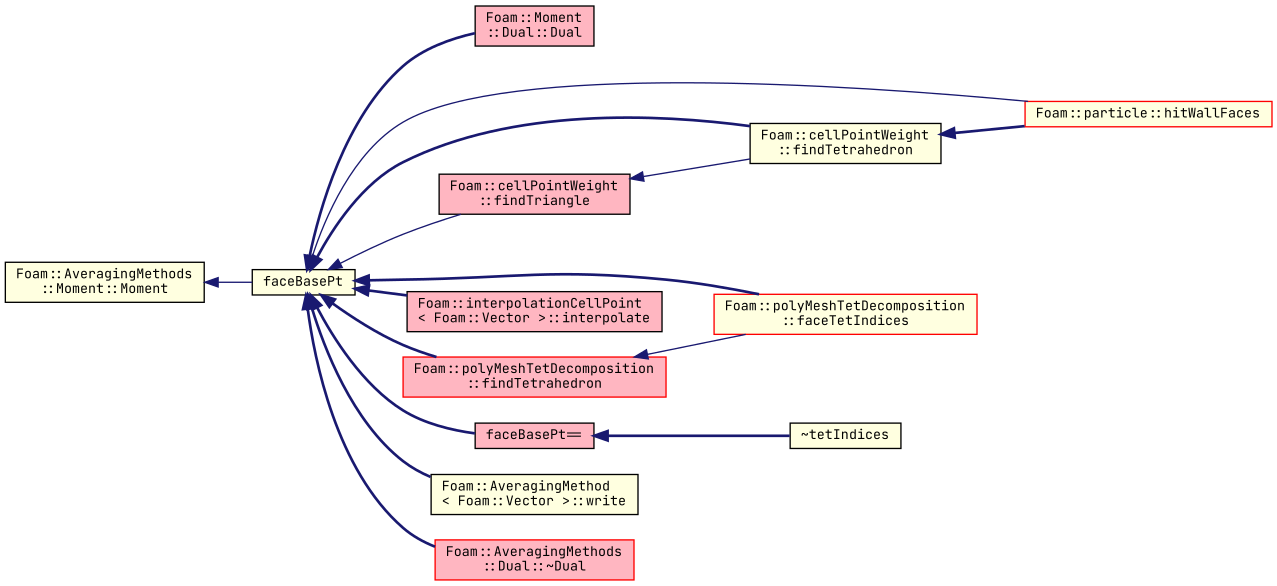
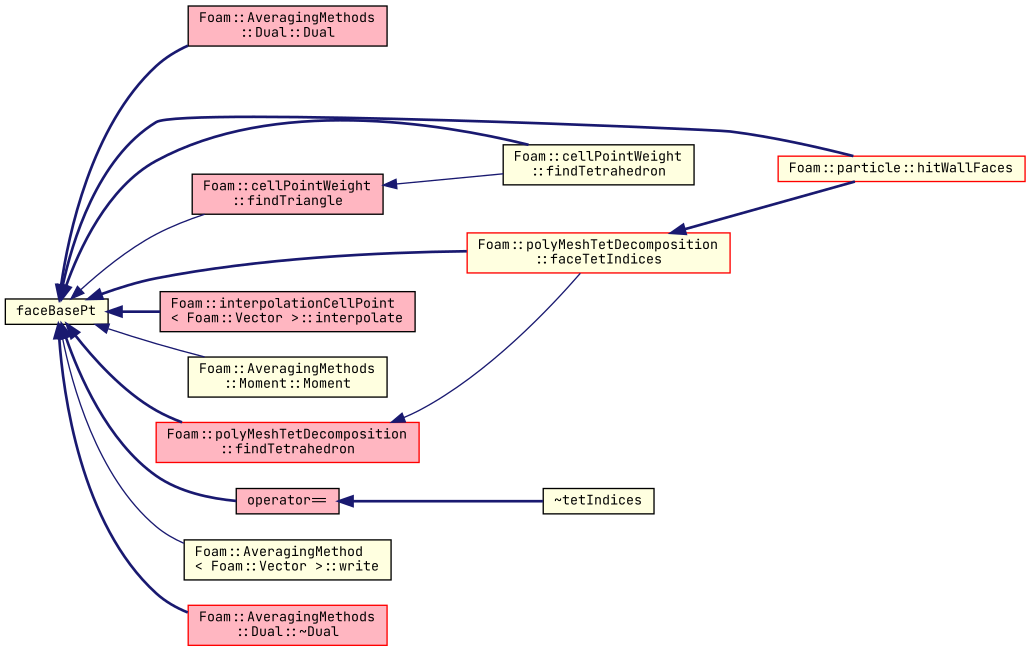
(535, 26) -> (288, 26)
(631, 84) -> (454, 121)
(990, 130) -> (770, 205)
(235, 282) -> (156, 344)
(355, 405) -> (102, 455)
(535, 436) -> (288, 501)
